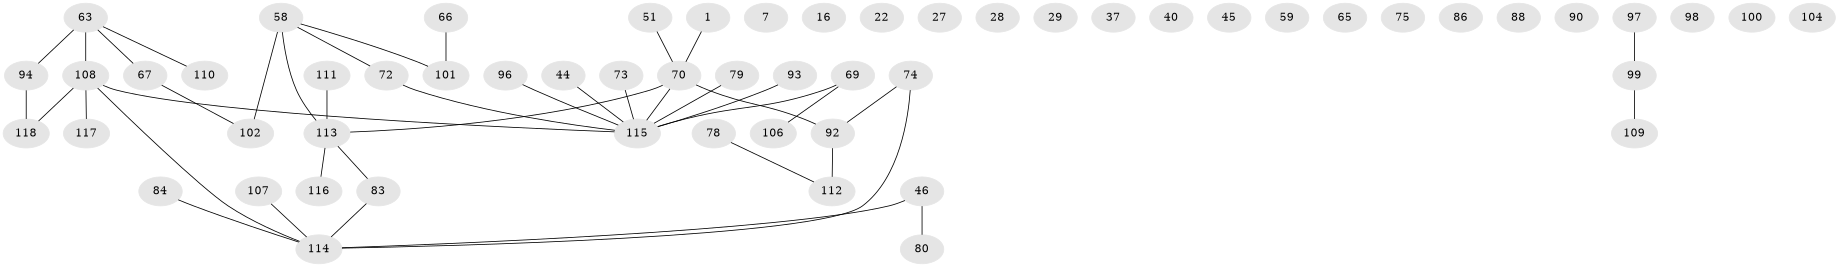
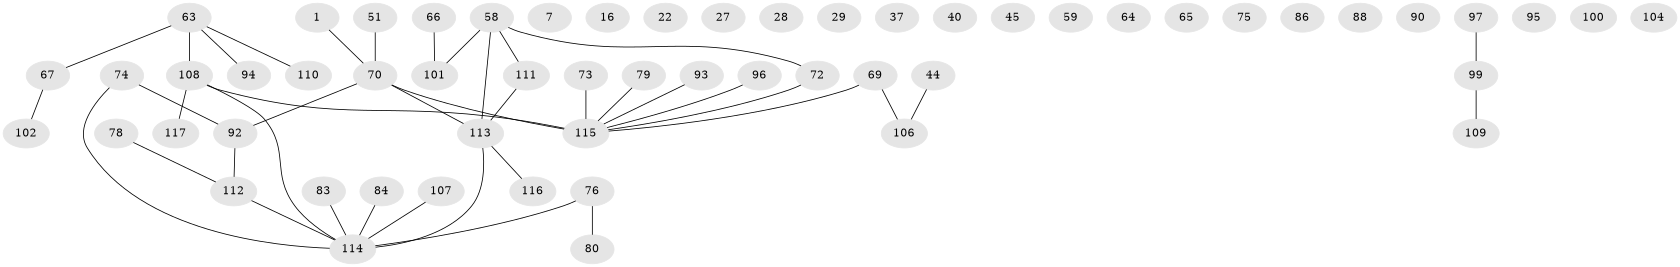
none -> (1129, 18)
(1692, 18) -> (1534, 18)
(266, 76) -> (509, 46)
(604, 107) -> (919, 104)
(26, 133) -> none
(353, 162) -> (454, 222)
(922, 191) -> (592, 191)
none -> (293, 220)
